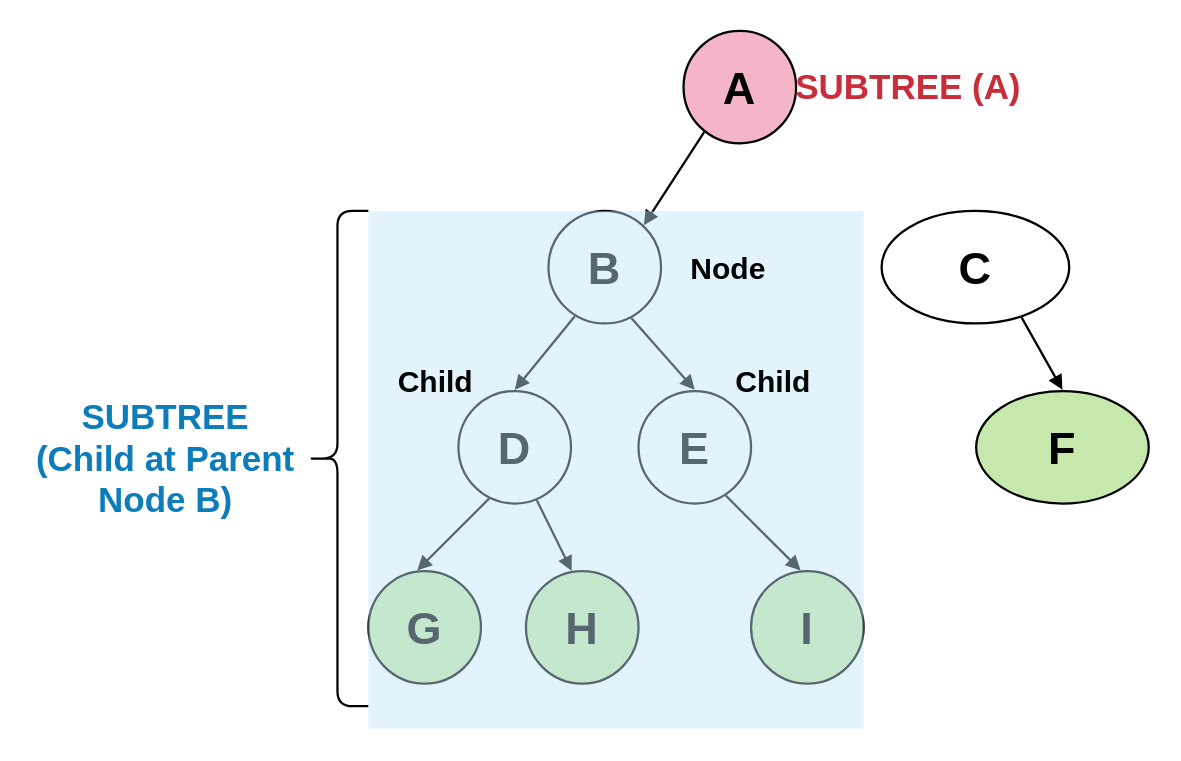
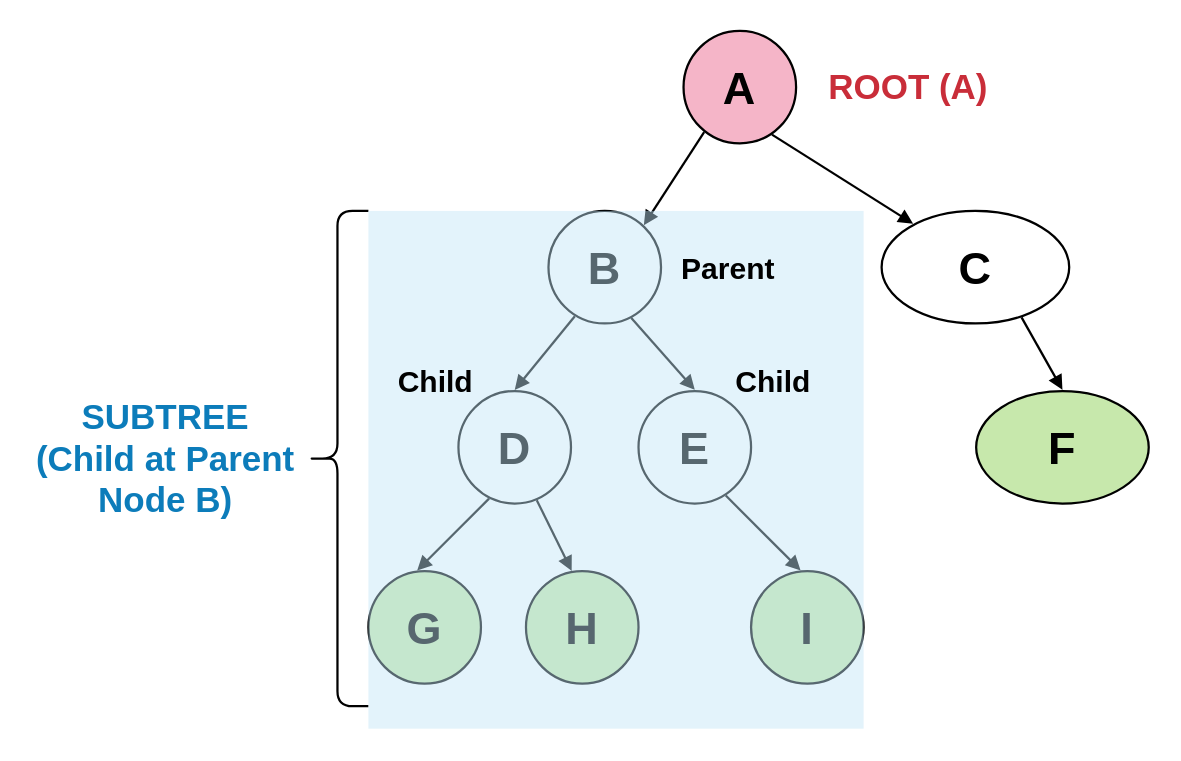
(908, 88) -> (908, 88)
none -> (836, 175)
(728, 268) -> (728, 268)
